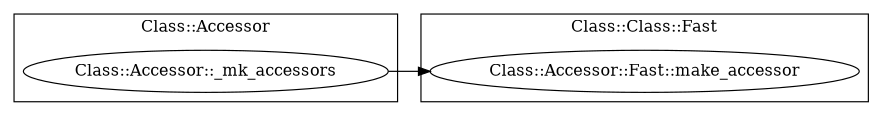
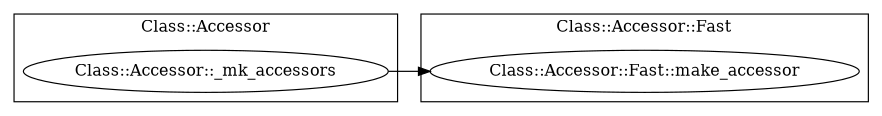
(645, 27) -> (645, 27)
